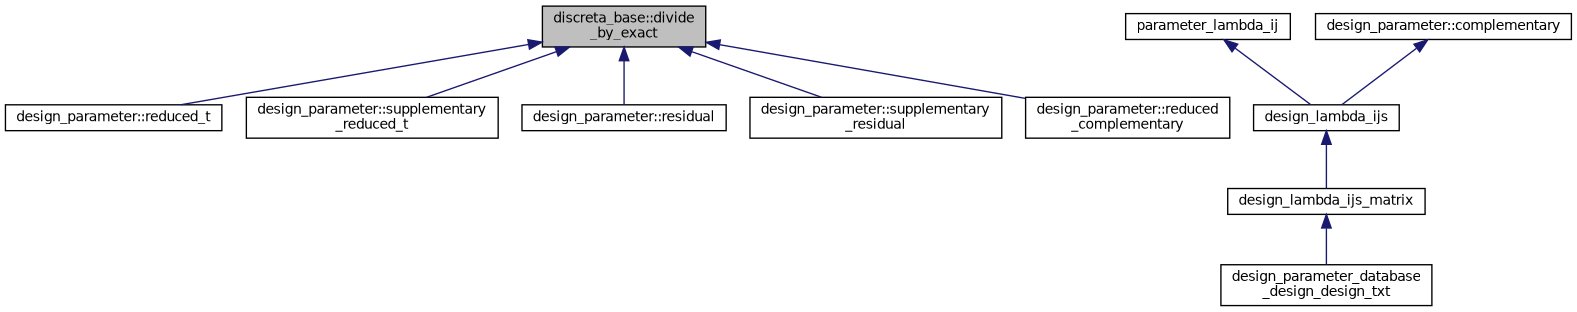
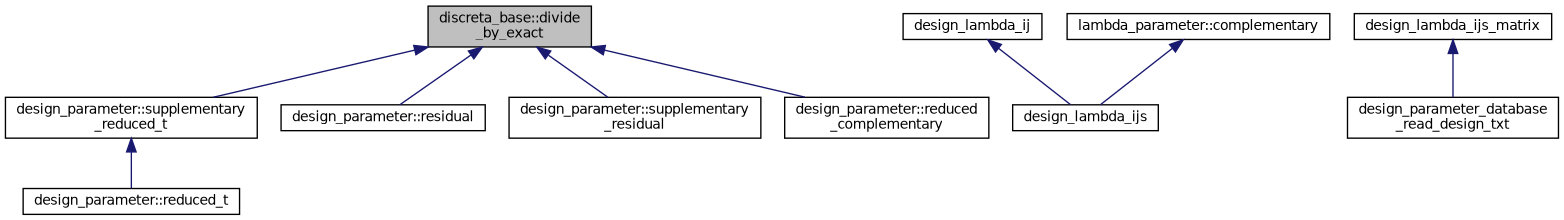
(1208, 27) -> (973, 27)
(1443, 27) -> (1198, 27)
(354, 75) -> (131, 170)
(1326, 167) -> none
(1326, 285) -> (1453, 118)
